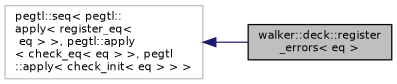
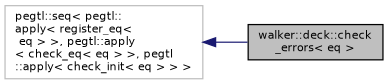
(320, 42) -> (316, 42)
